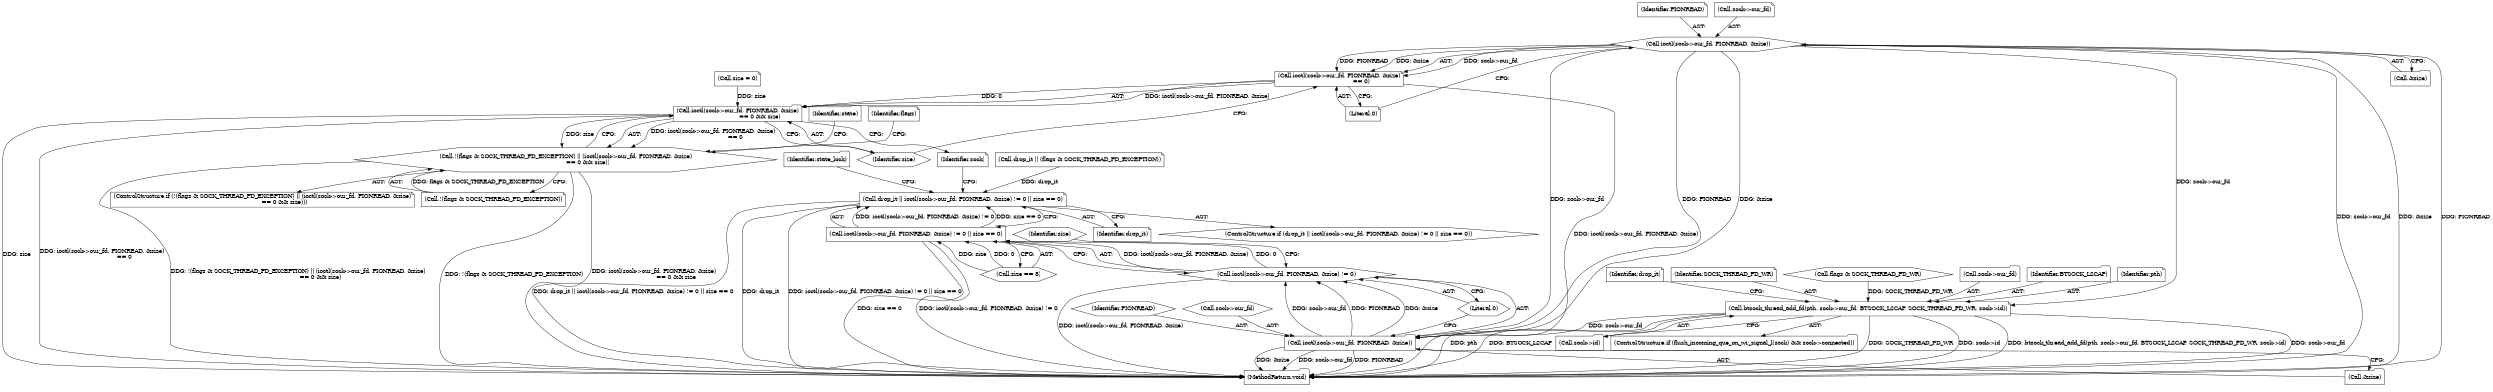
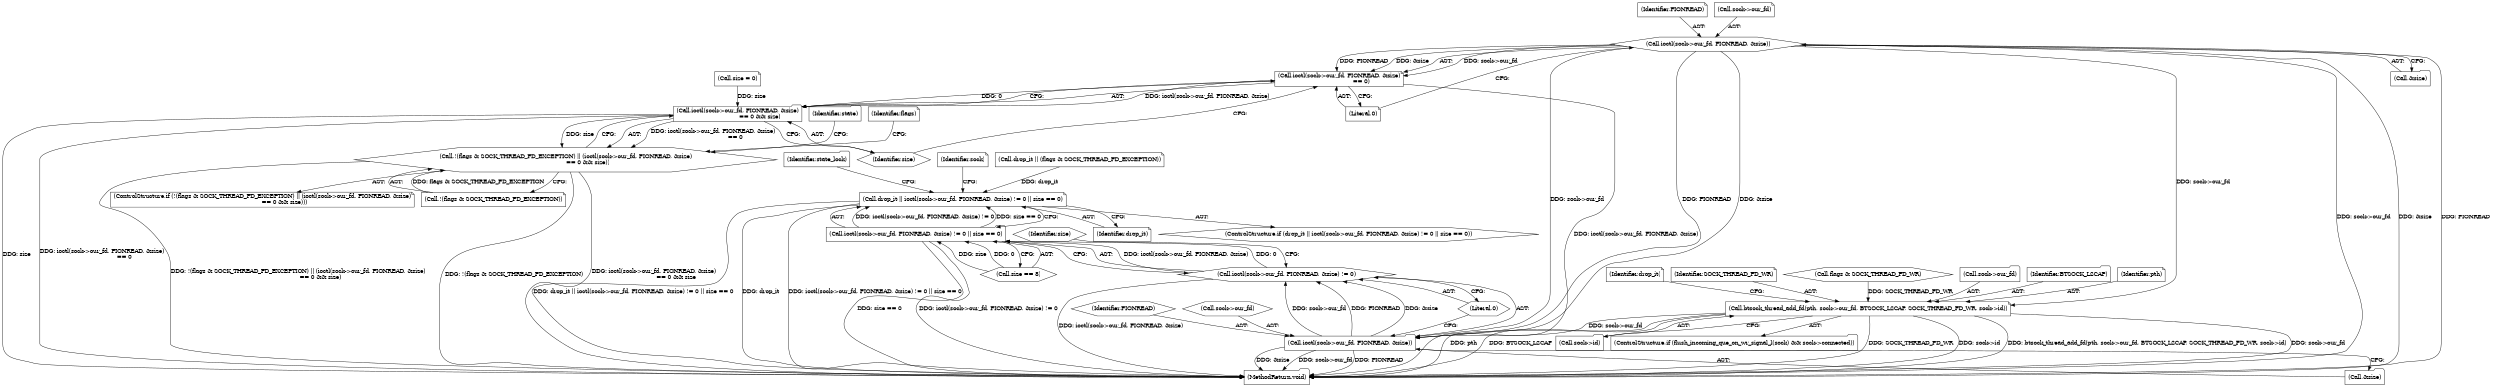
(864, 138) -> (1024, 94)
